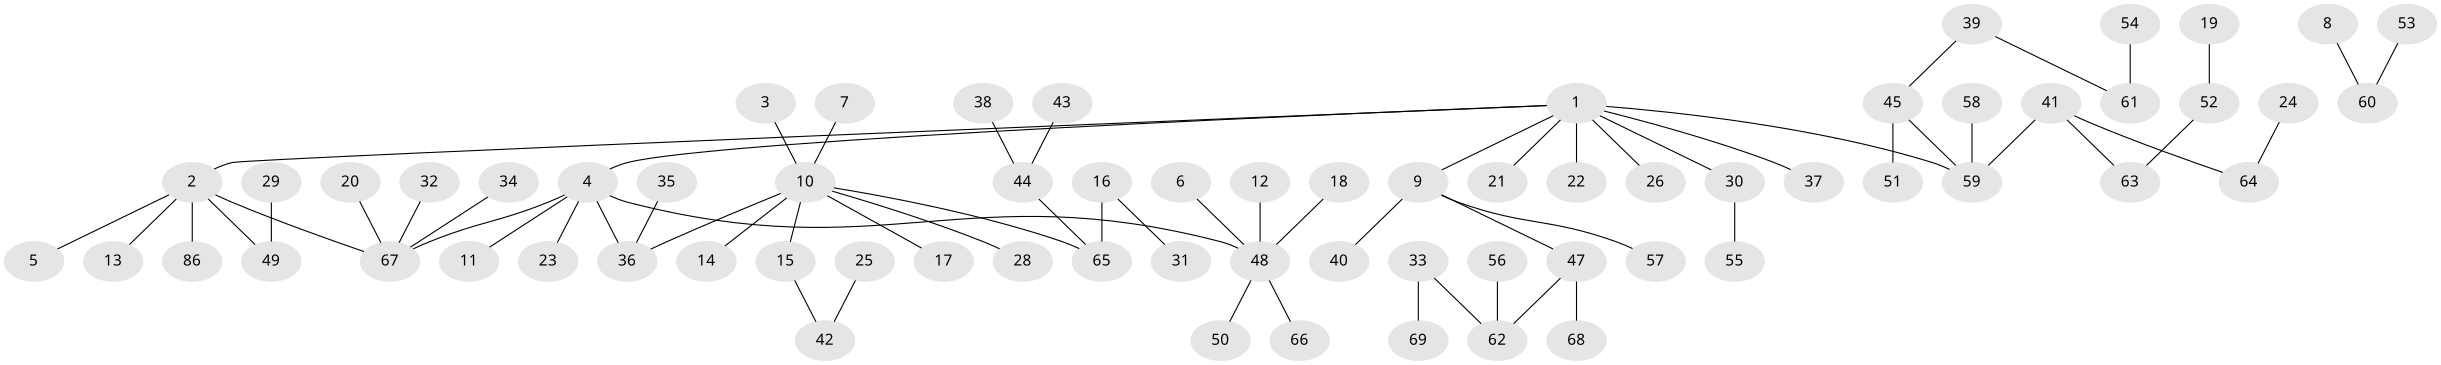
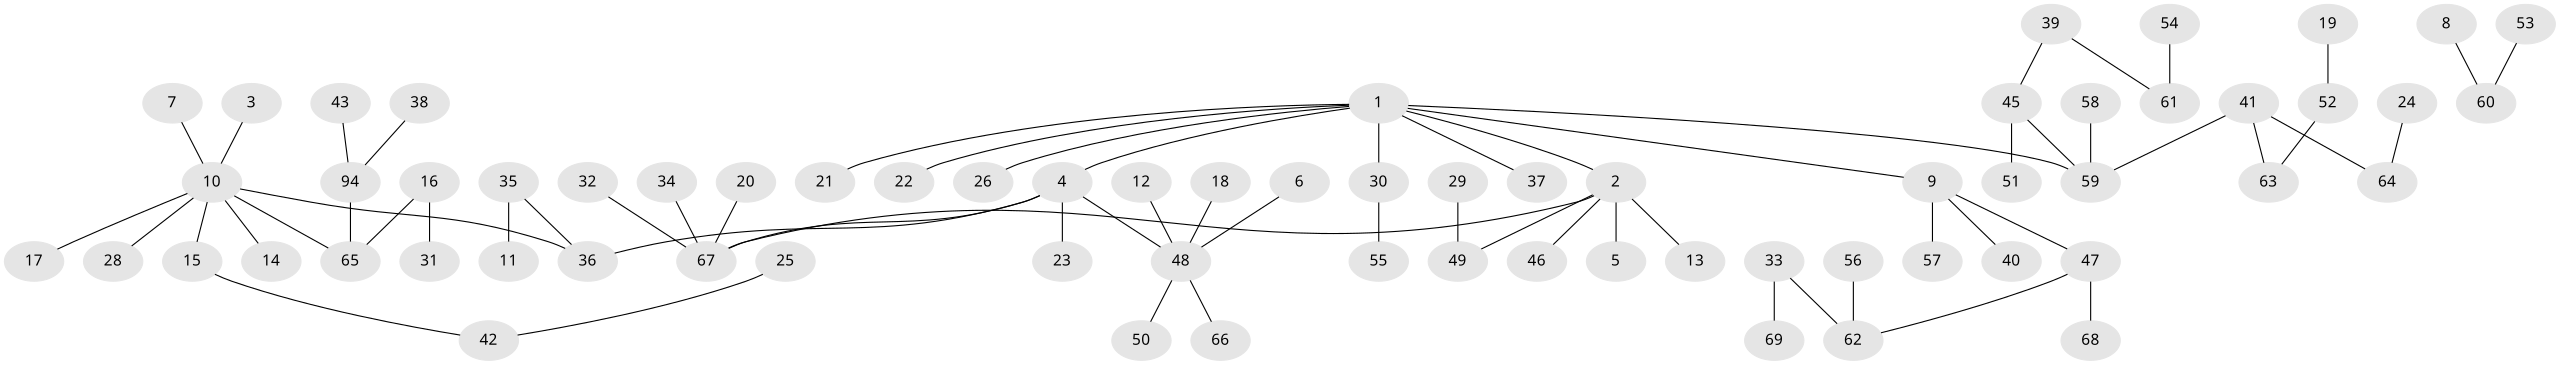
(1023, 182) -> (350, 182)
(528, 222) -> (509, 222)
(192, 261) -> (1537, 261)
